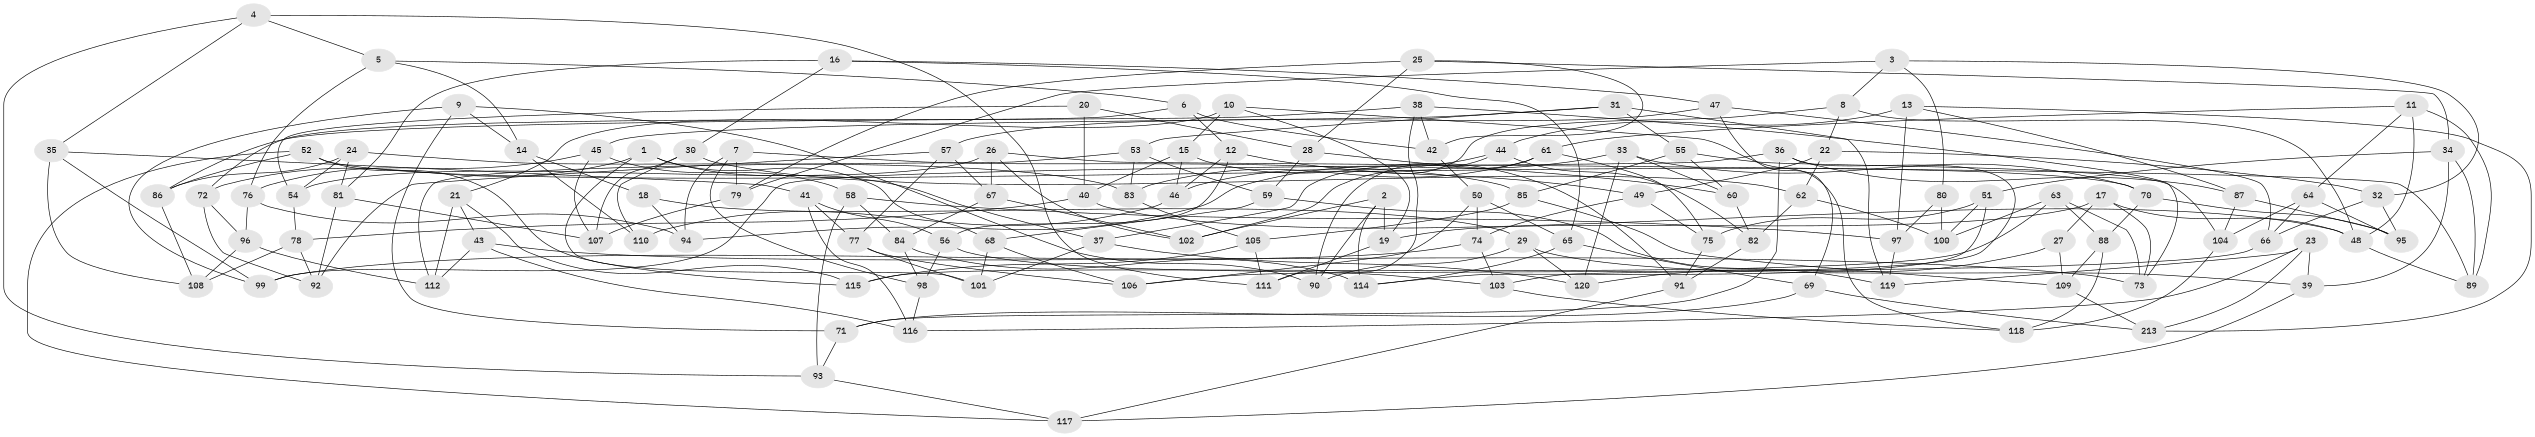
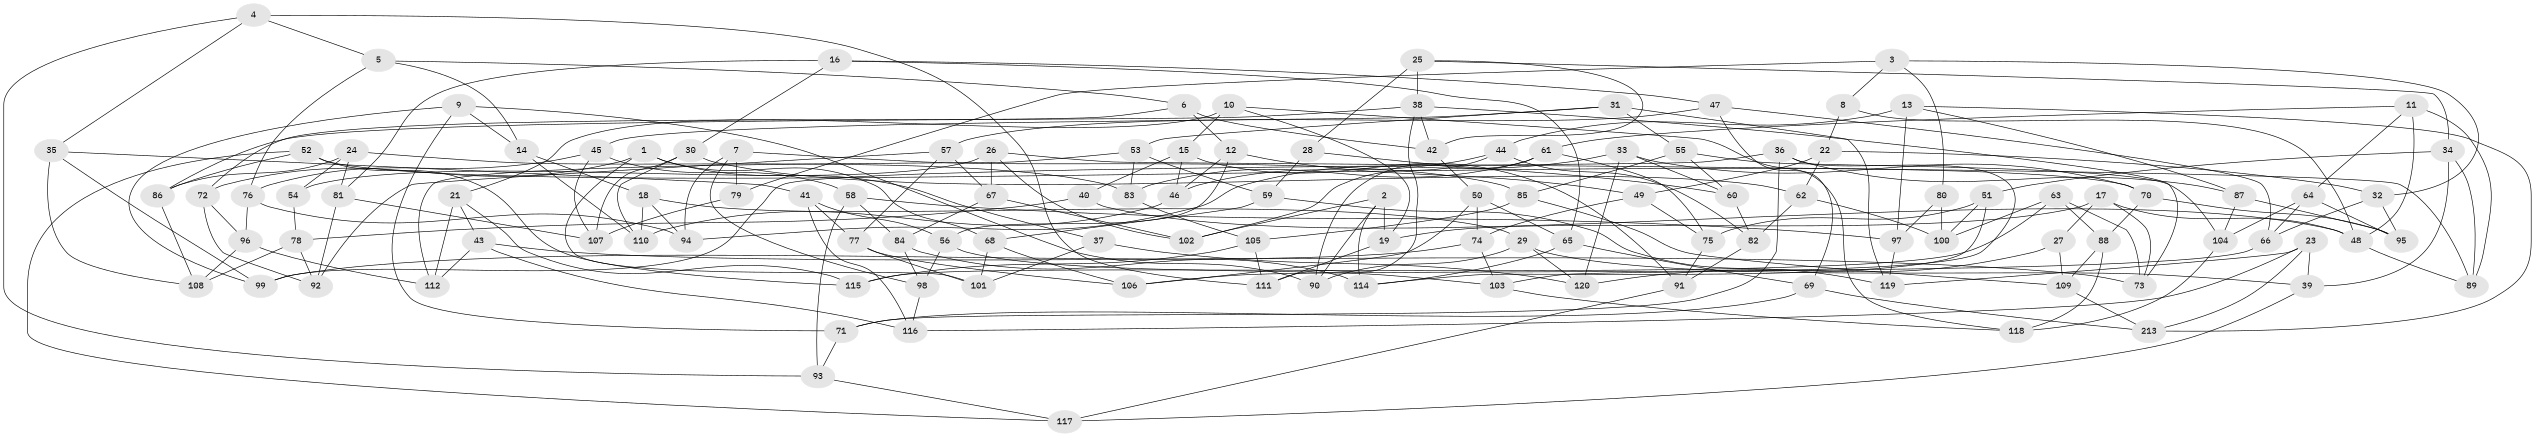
(1065, 81) -> (1418, 83)
(1084, 105) -> none
(1465, 153) -> none
none -> (642, 217)
